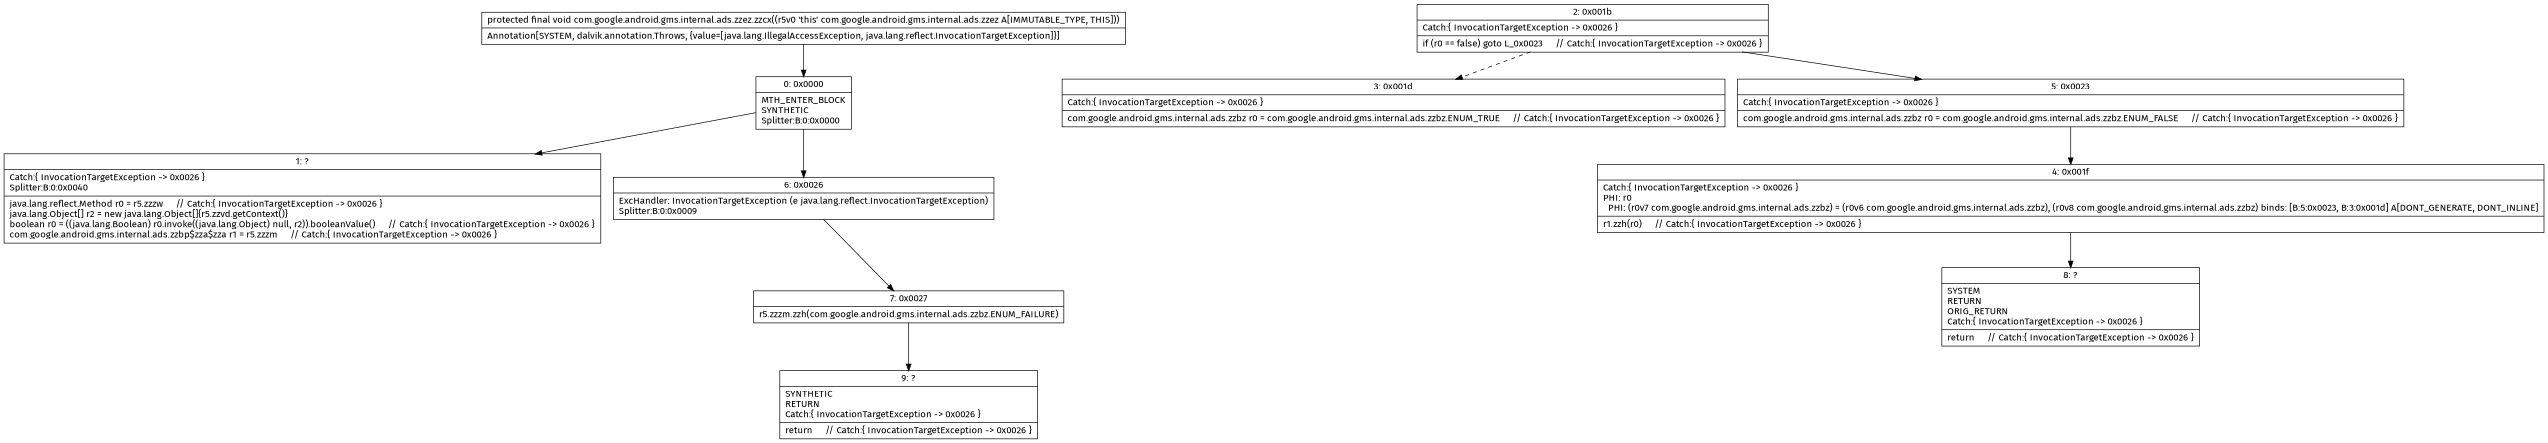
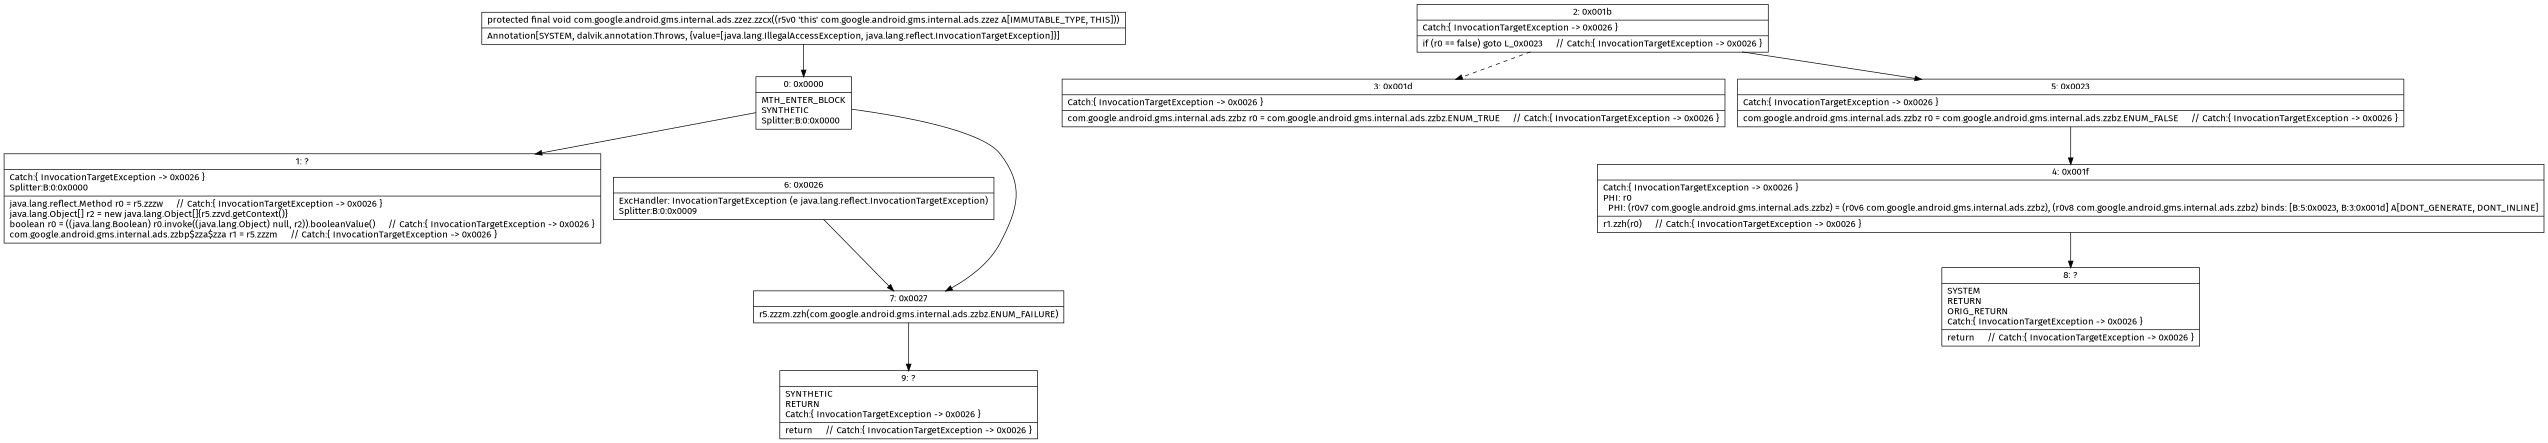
(804, 150) -> (1002, 156)
(49, 188) -> (49, 188)
